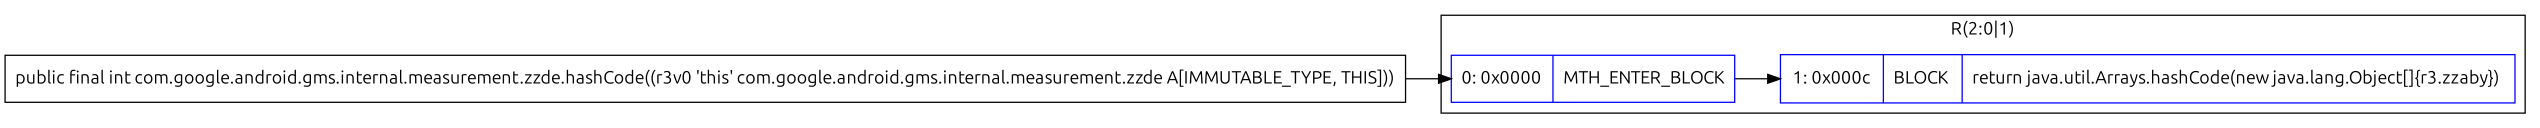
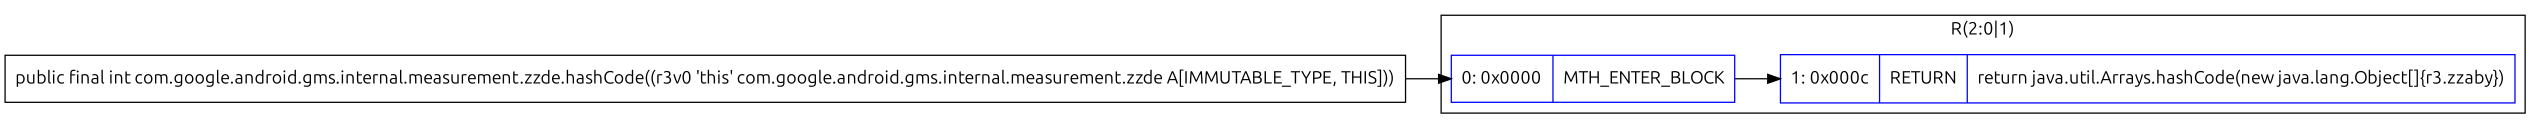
(1921, 78) -> (1923, 78)
